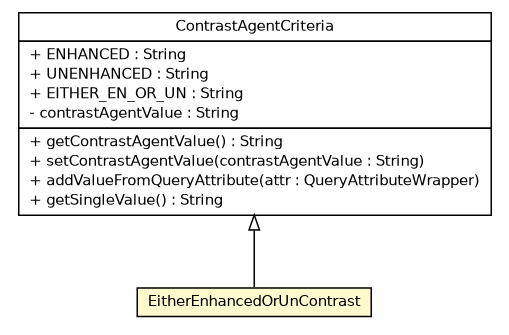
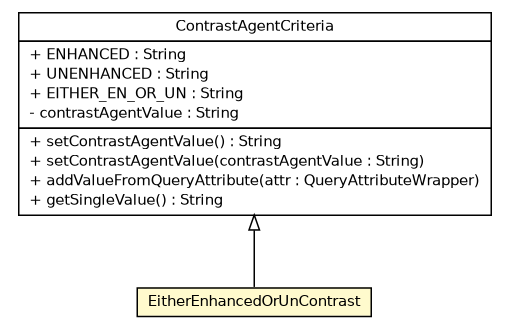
(156, 142) -> (156, 142)
